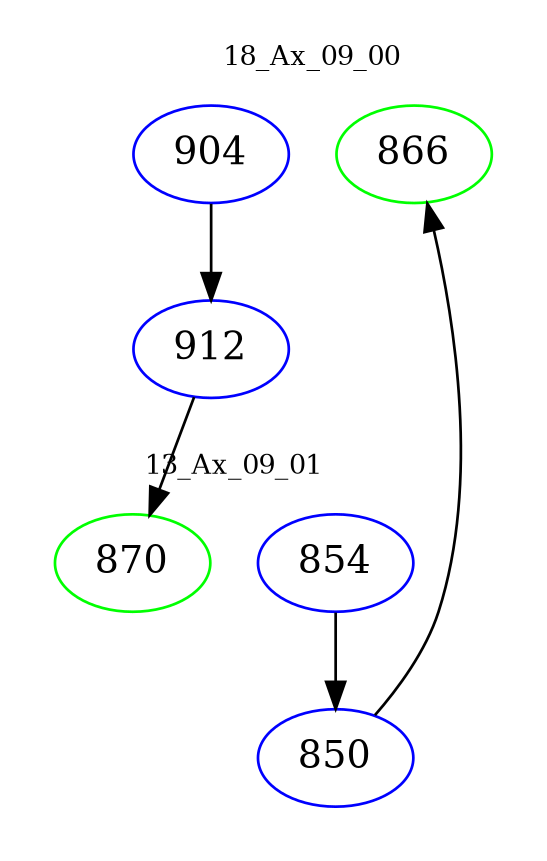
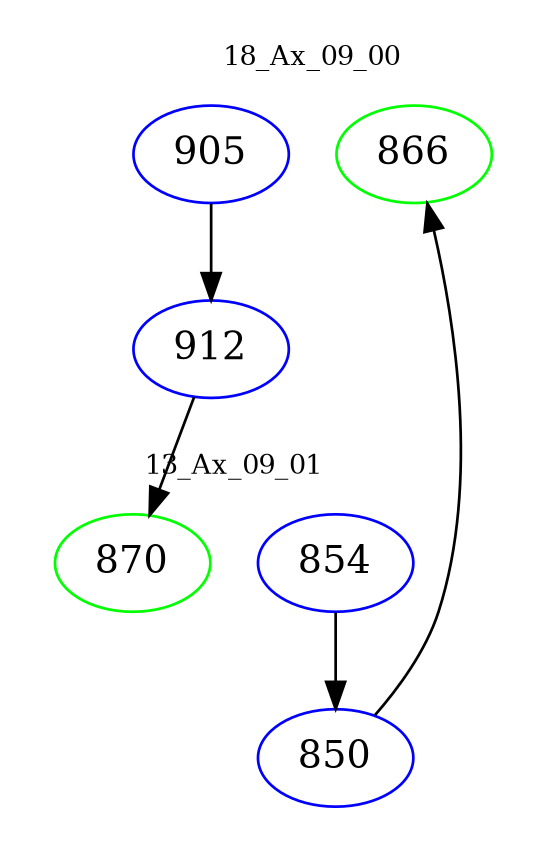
(211, 154) -> (211, 154)
